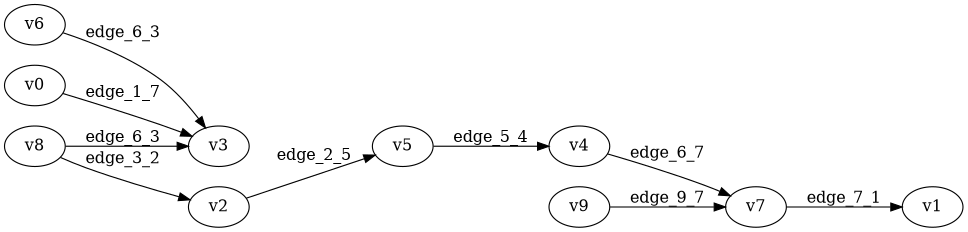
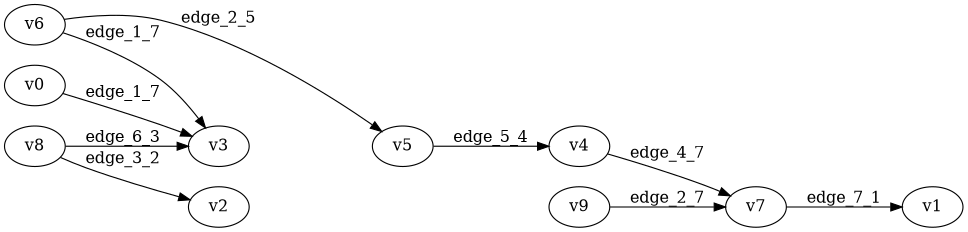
(123, 33) -> (123, 33)
(668, 154) -> (668, 154)
(305, 178) -> (227, 43)
(668, 199) -> (668, 199)
